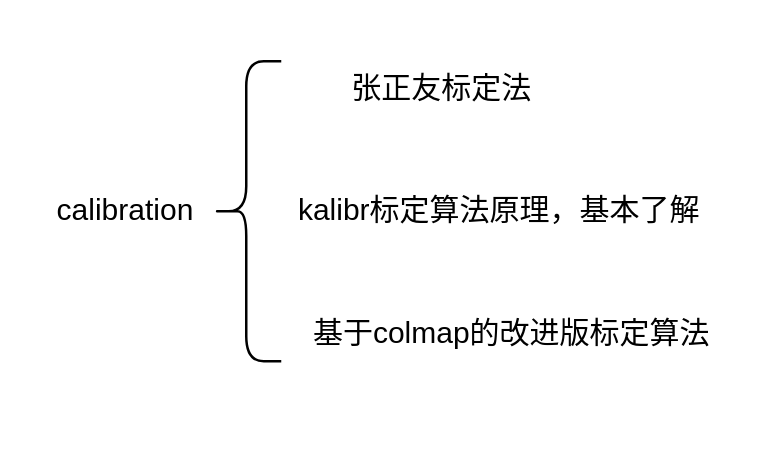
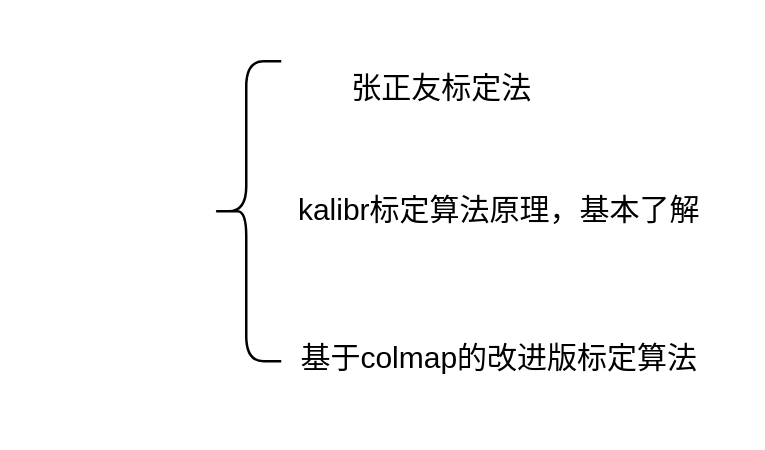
(126, 211) -> none
(513, 334) -> (500, 359)
